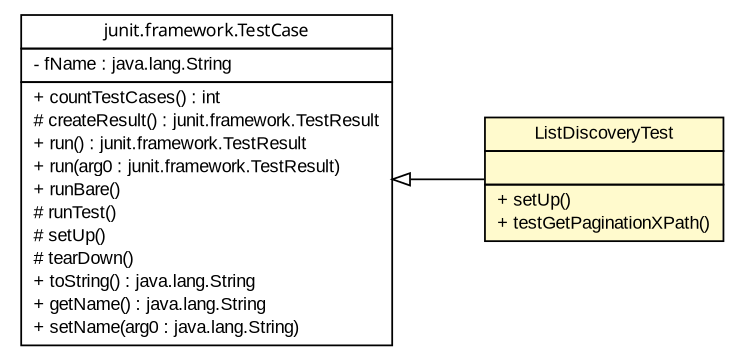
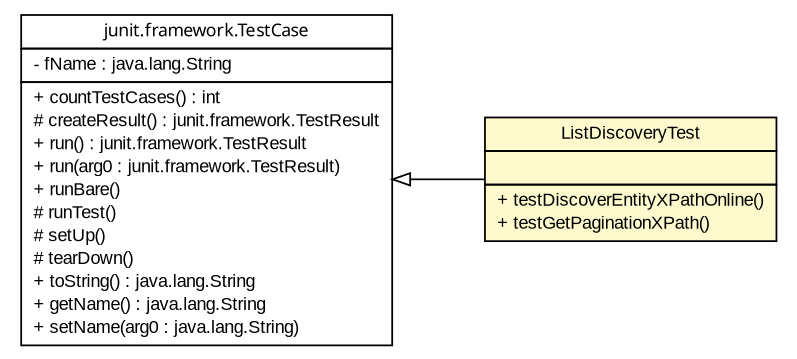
(534, 201) -> (631, 201)
